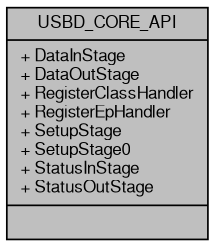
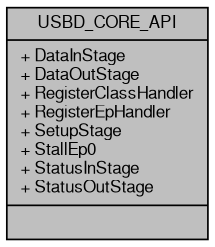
(76, 150) -> (59, 150)
